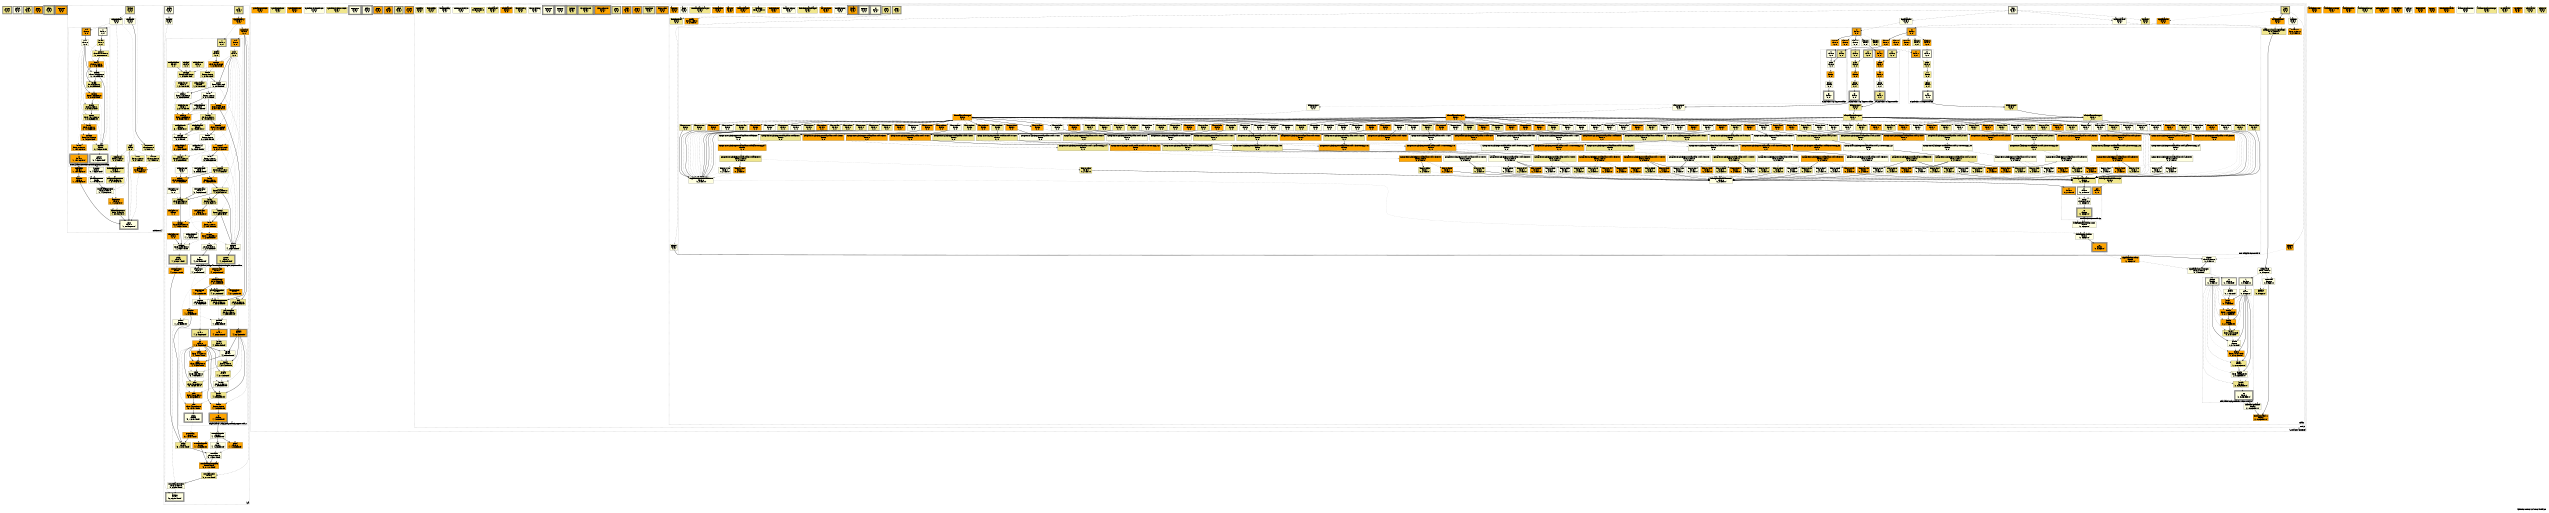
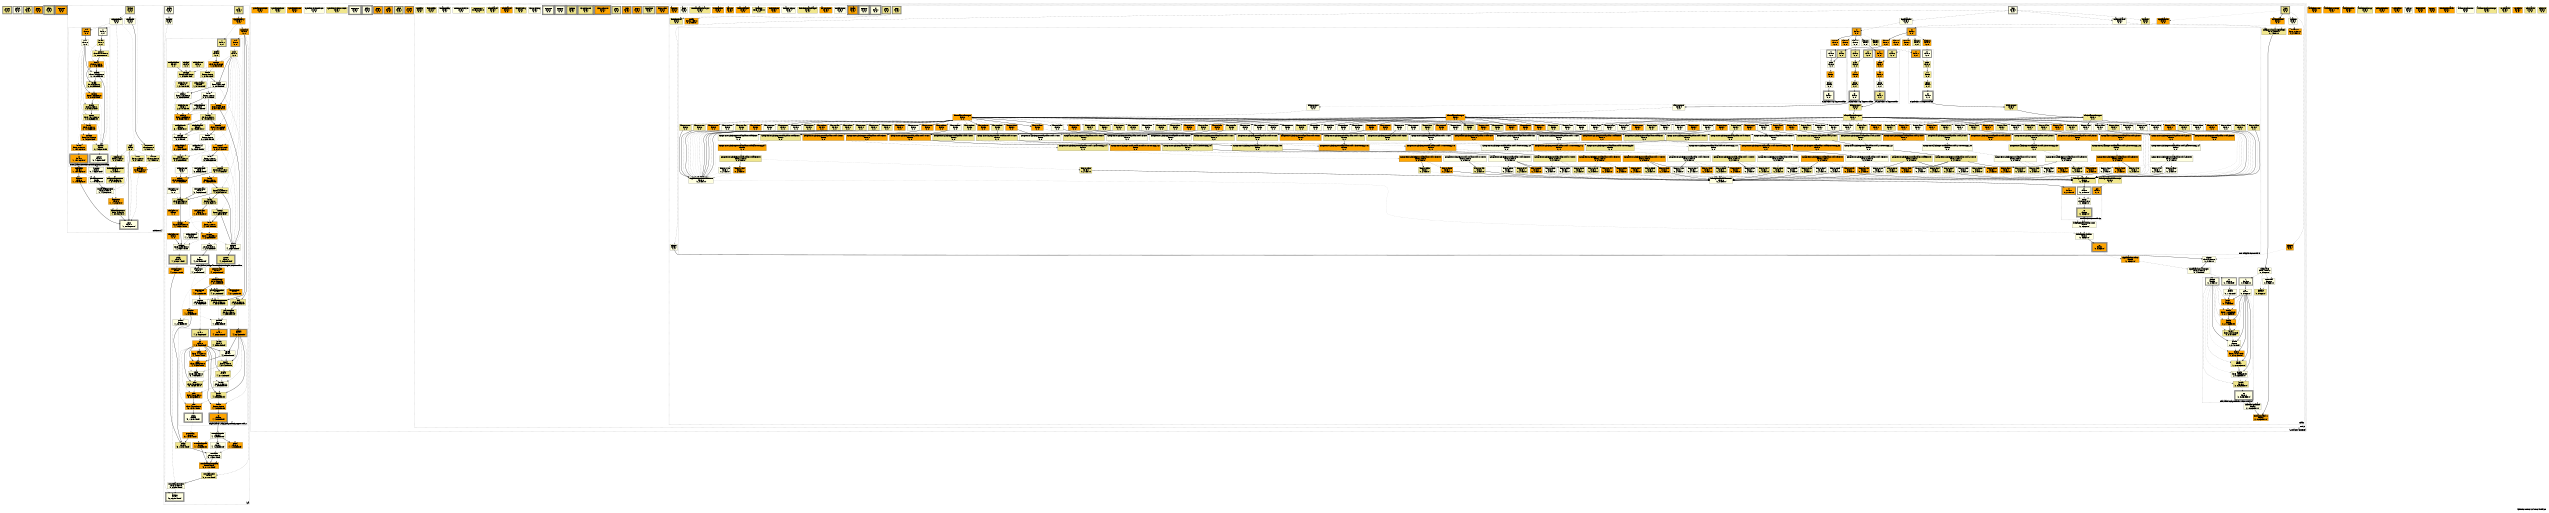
(1387, 138) -> (1387, 138)
